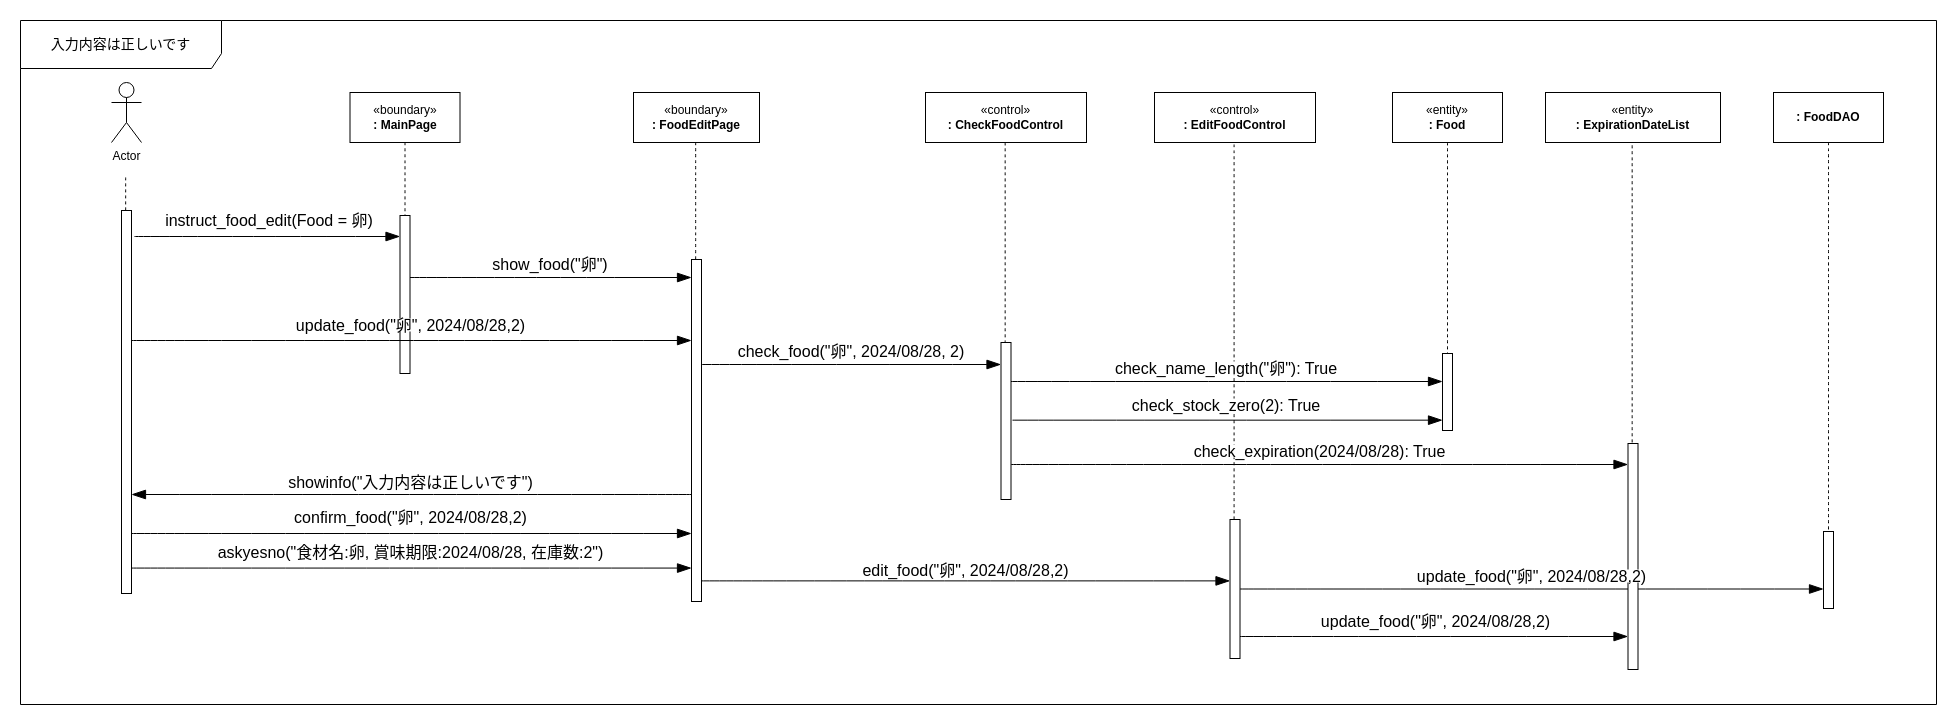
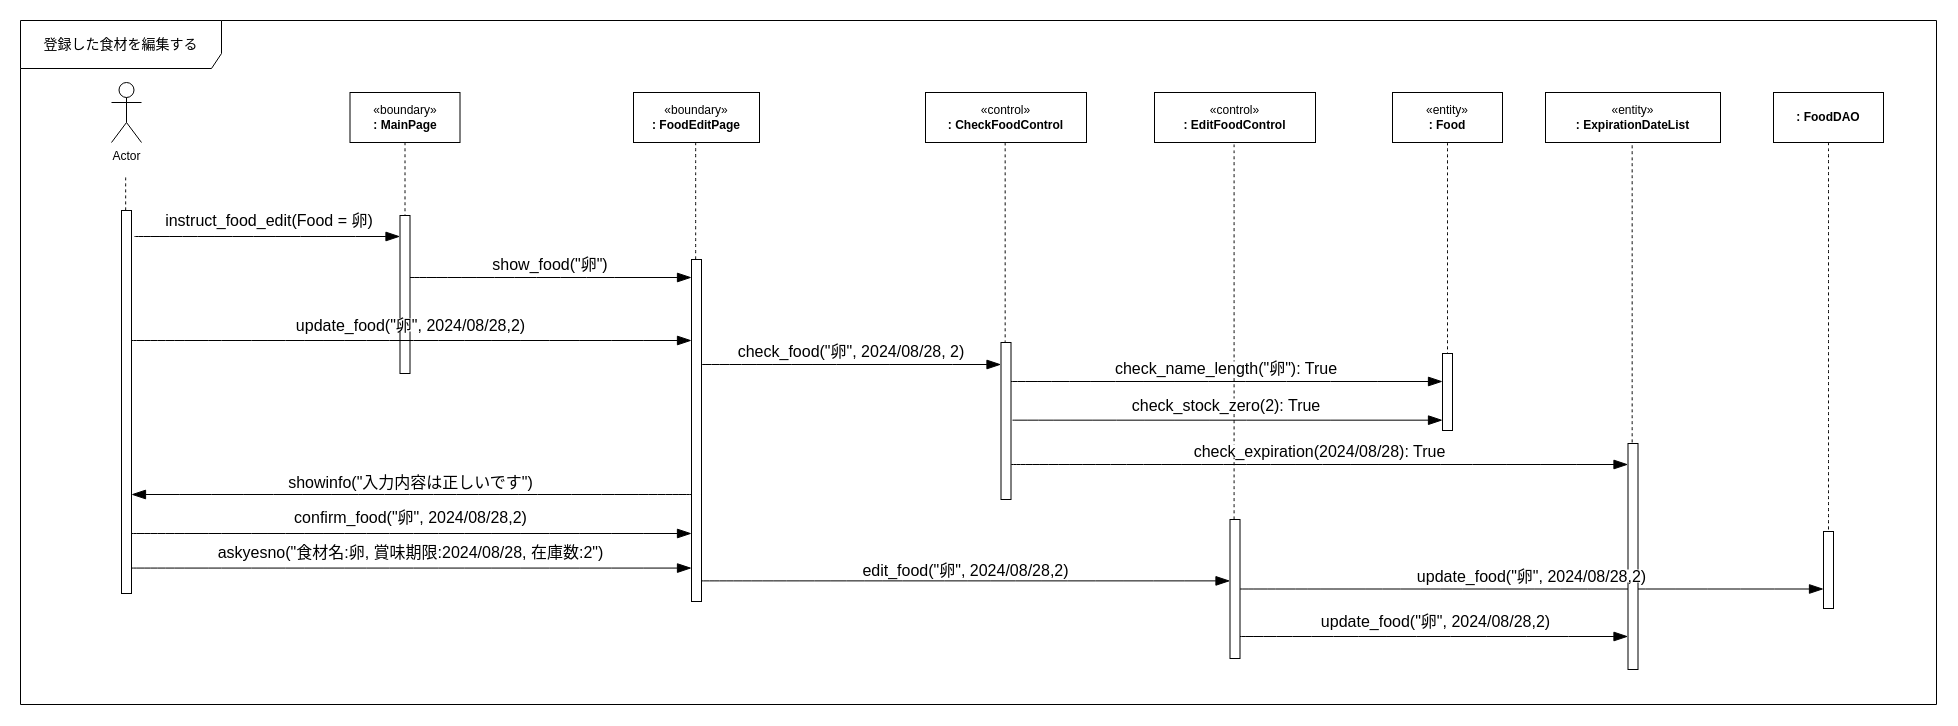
(121, 45) -> (121, 45)
